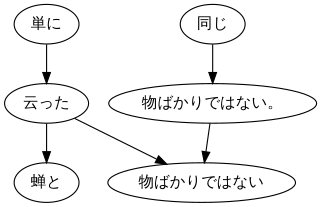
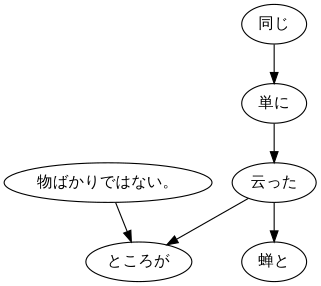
(213, 58) -> (274, 58)
(202, 183) -> (139, 262)
